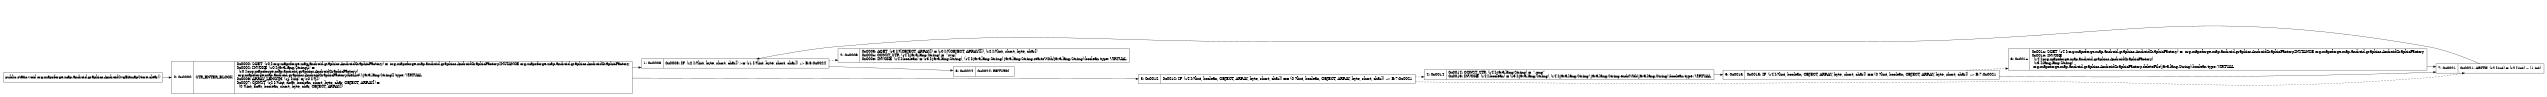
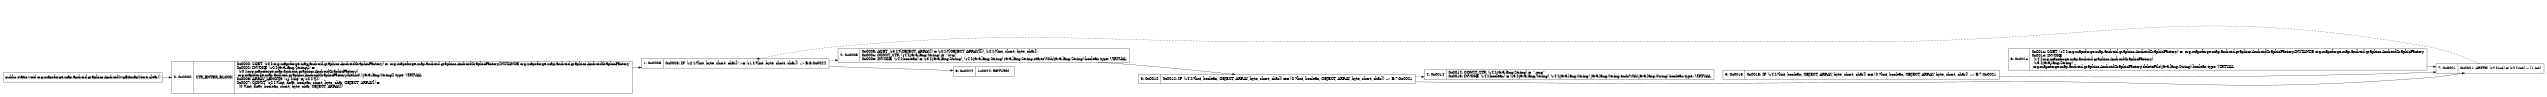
(1621, 42) -> (1621, 42)
(2052, 63) -> (2052, 63)
(1986, 69) -> none
(995, 71) -> (995, 71)
(1717, 75) -> none
(884, 79) -> (1165, 68)
(1939, 82) -> (1939, 82)
